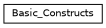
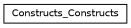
(53, 14) -> (65, 14)
